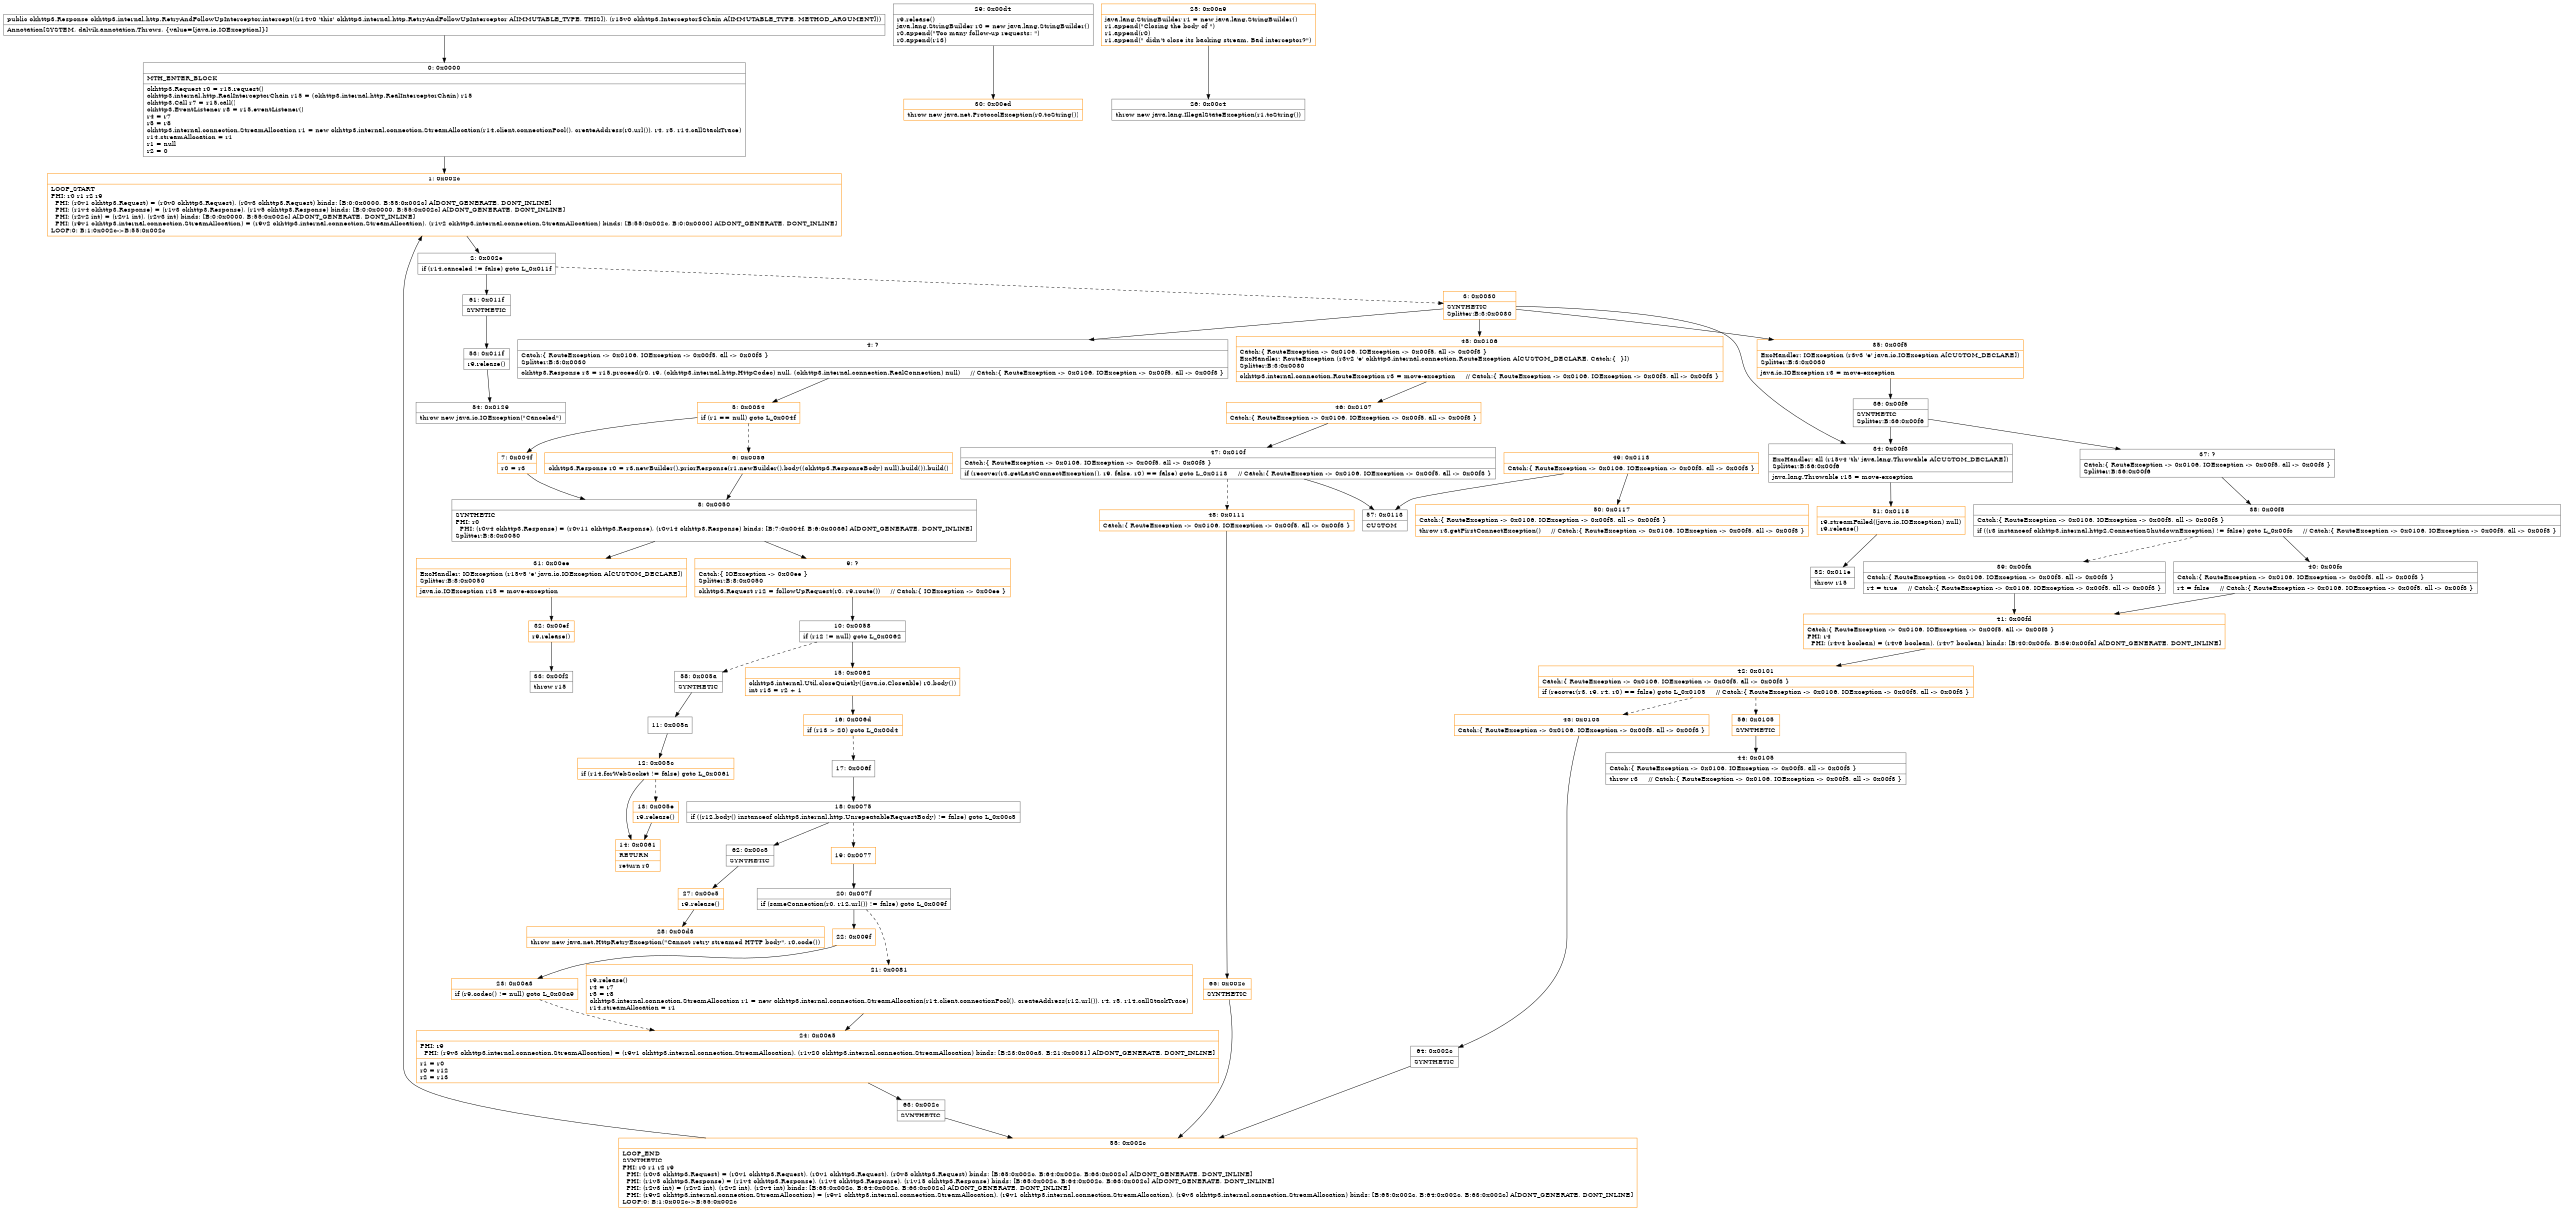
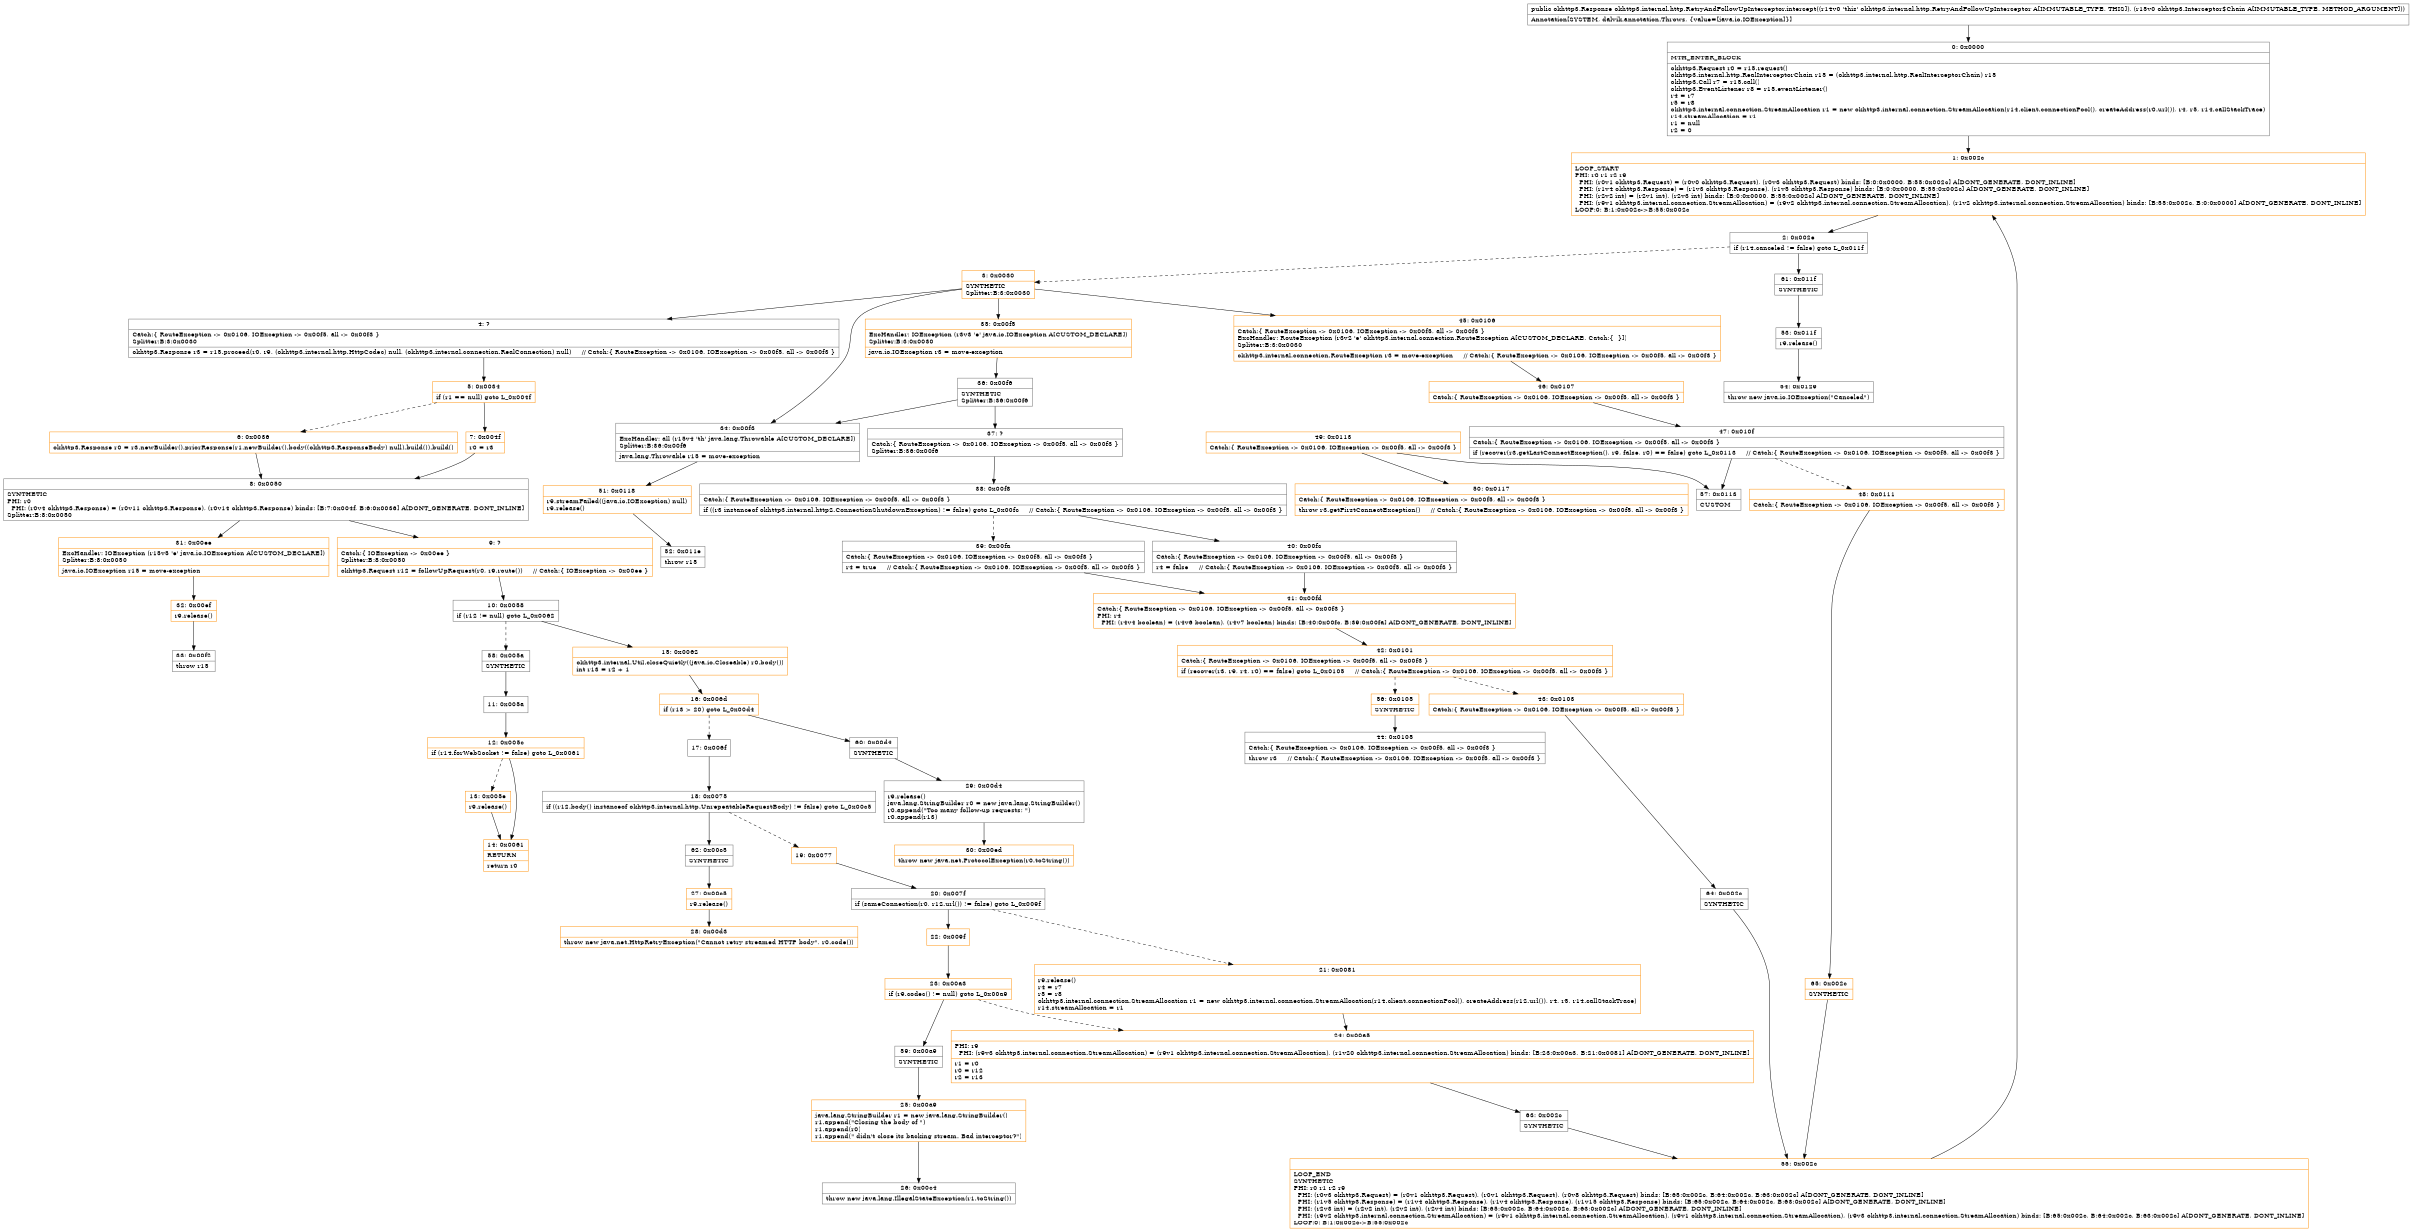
none -> (874, 748)
none -> (919, 1057)
